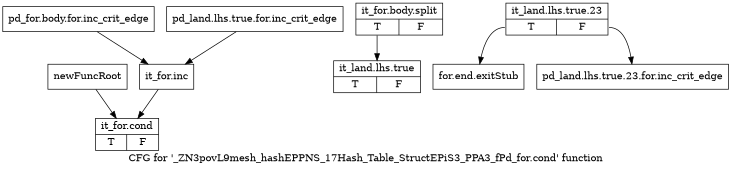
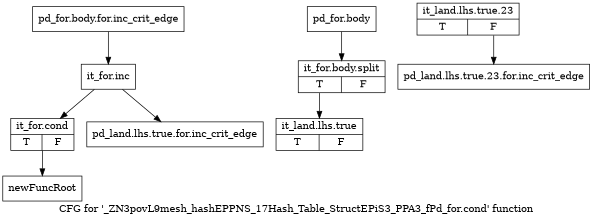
none -> (342, 19)
(214, 46) -> (139, 103)
(478, 77) -> none
(104, 101) -> (42, 160)
